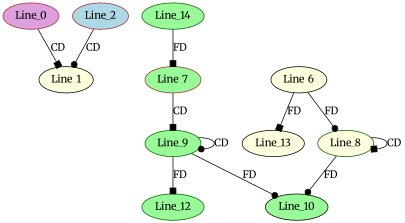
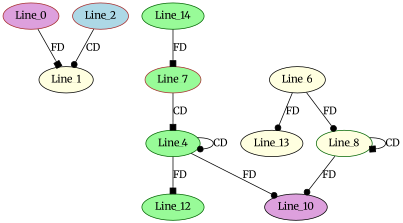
(58, 48) -> (58, 48)
(287, 108) -> (286, 109)
(173, 143) -> (173, 143)
(297, 207) -> (296, 207)
